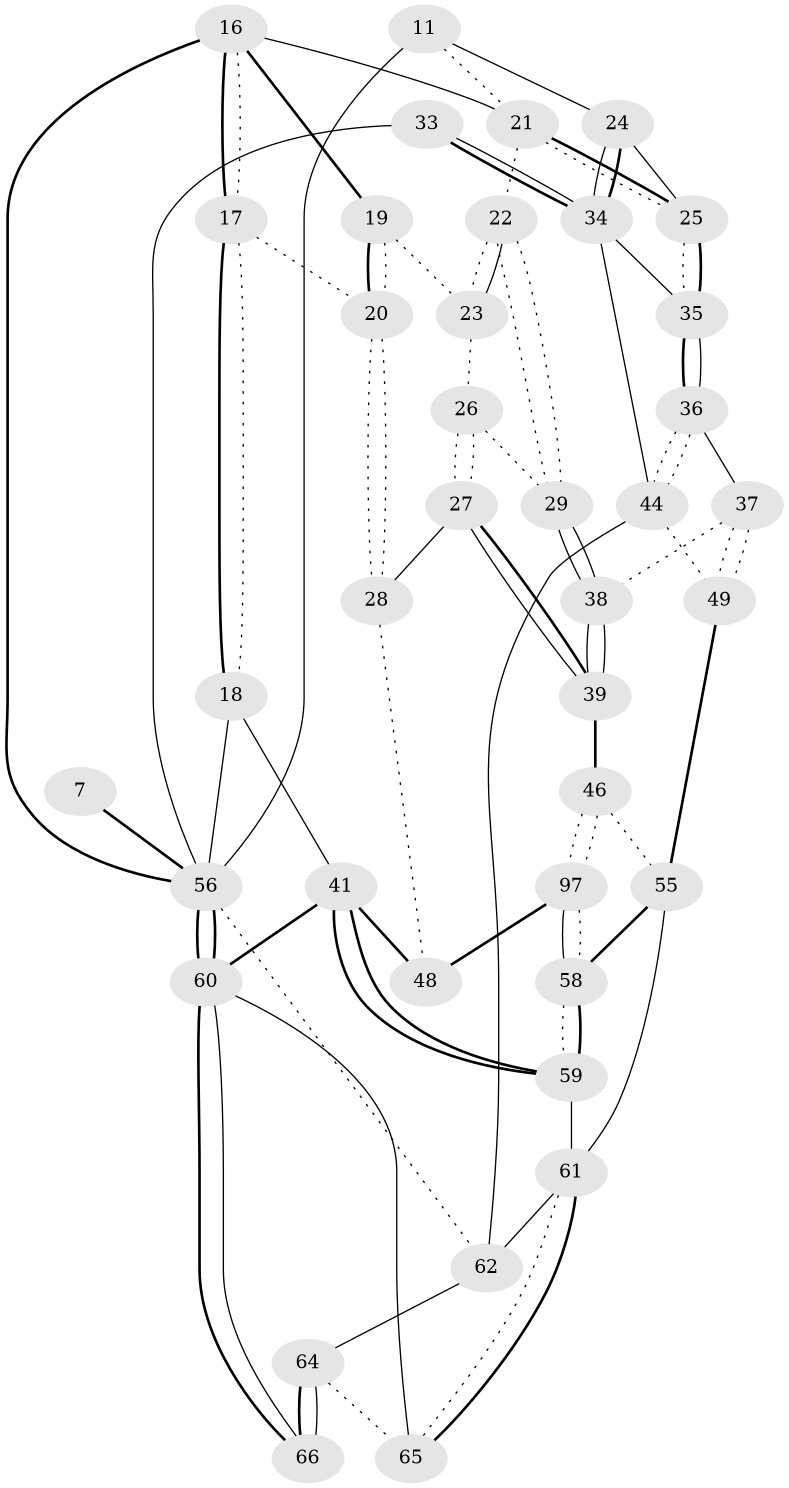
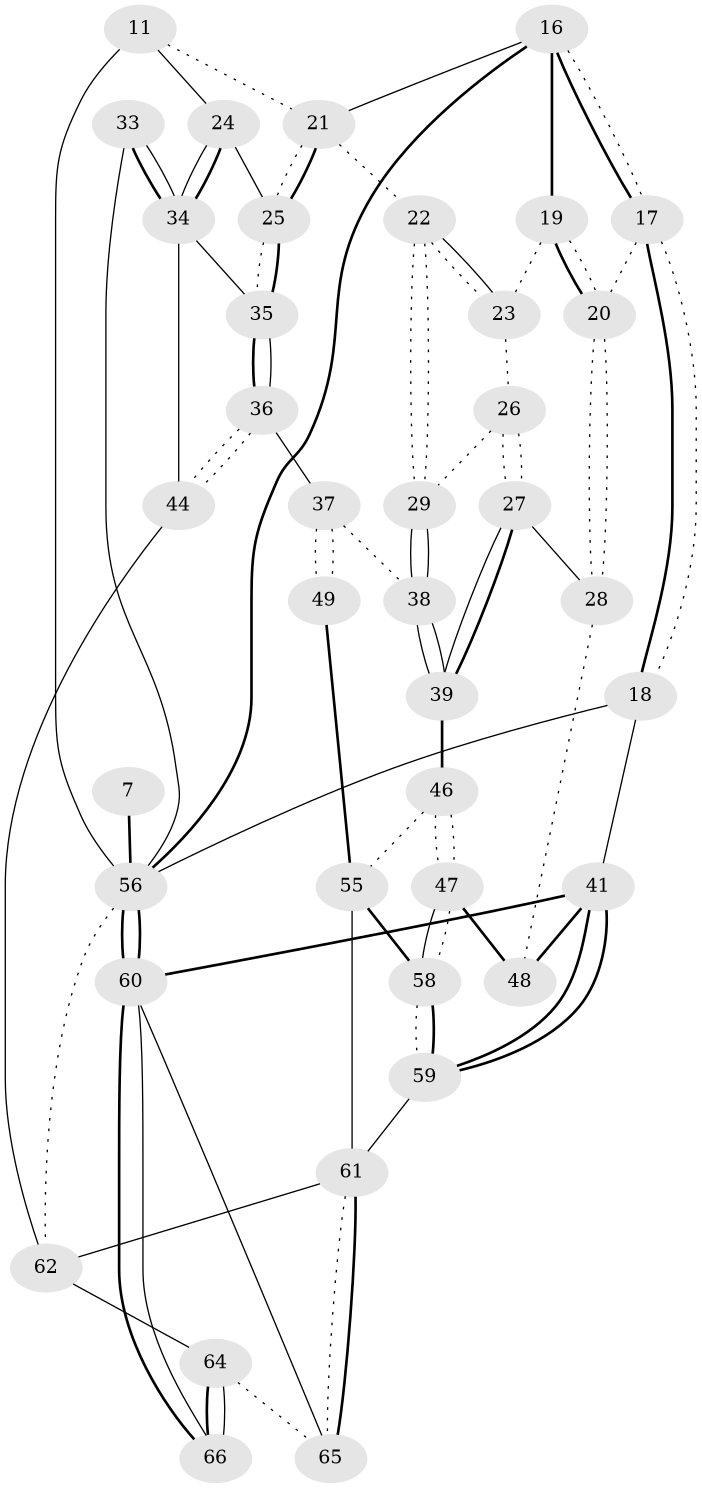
(687, 555) -> none
(571, 887) -> (447, 887)
